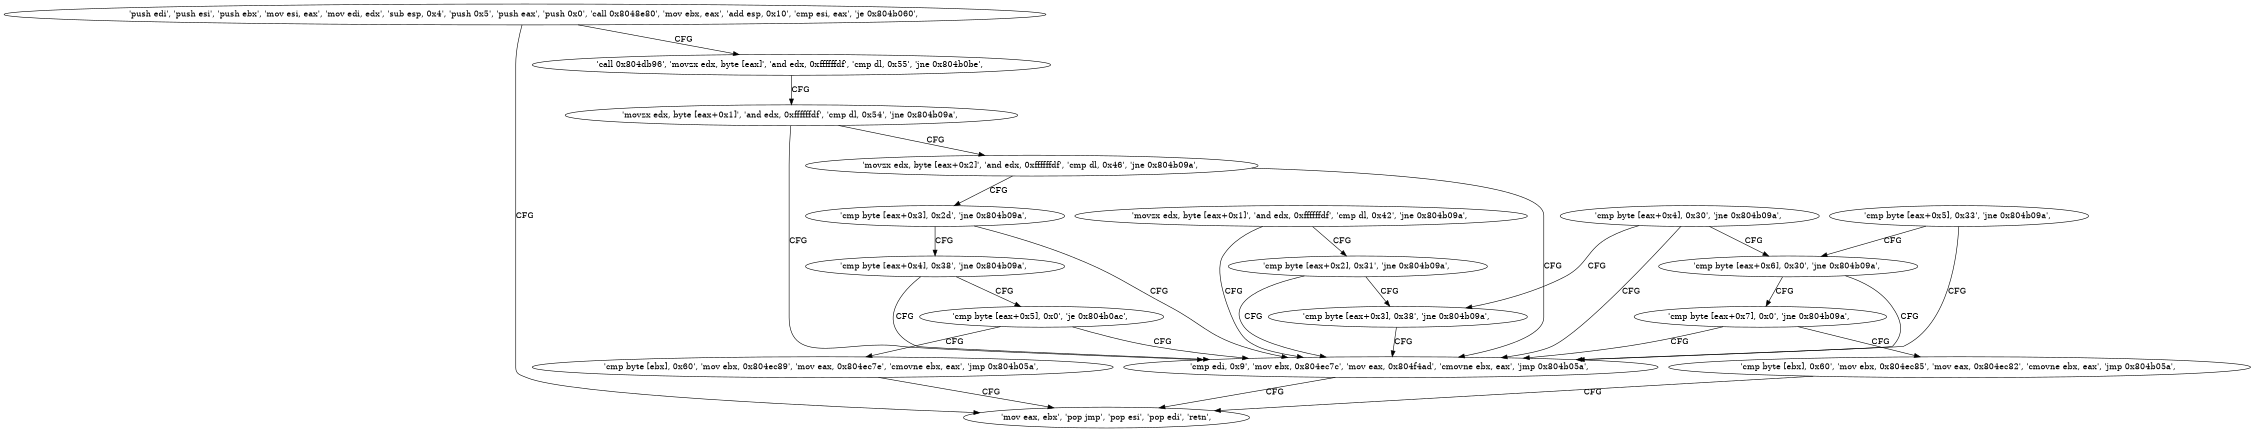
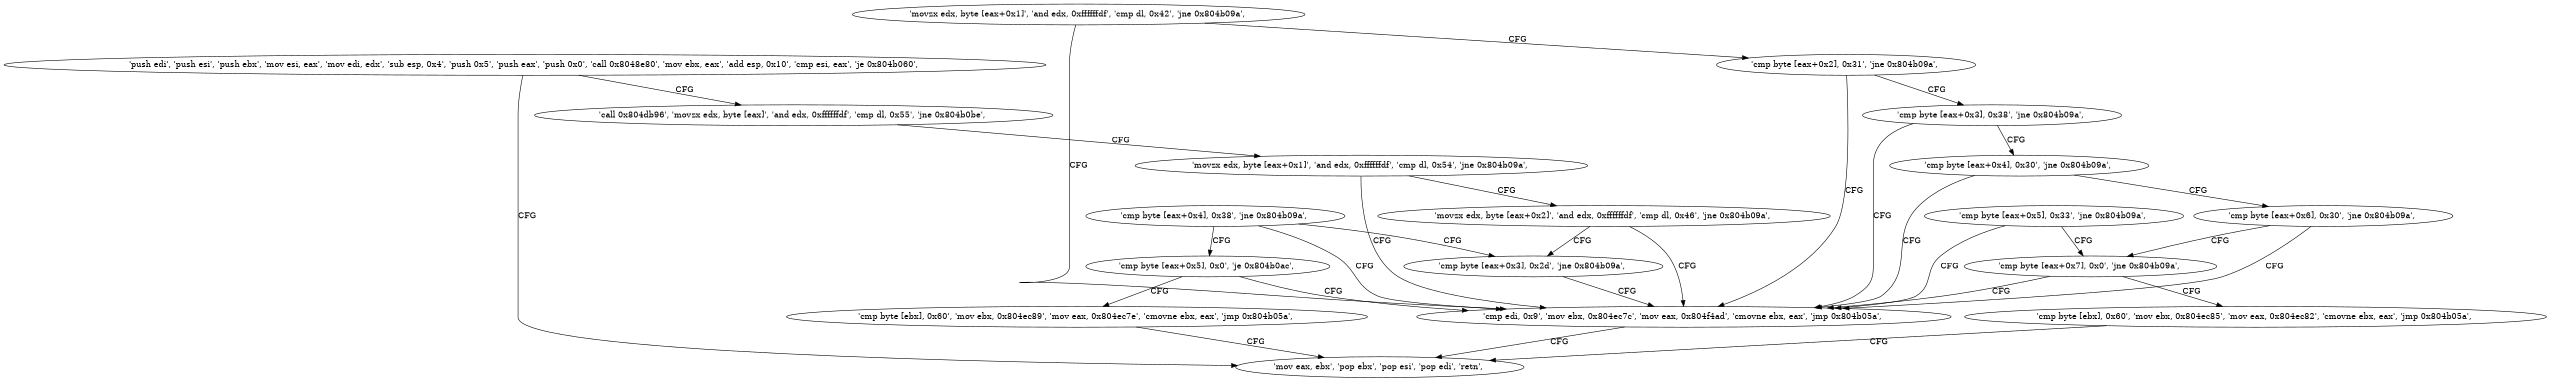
(935, 238) -> (1394, 236)
(1876, 240) -> (2071, 239)
(1562, 278) -> (2004, 138)
(1106, 418) -> (1380, 367)
